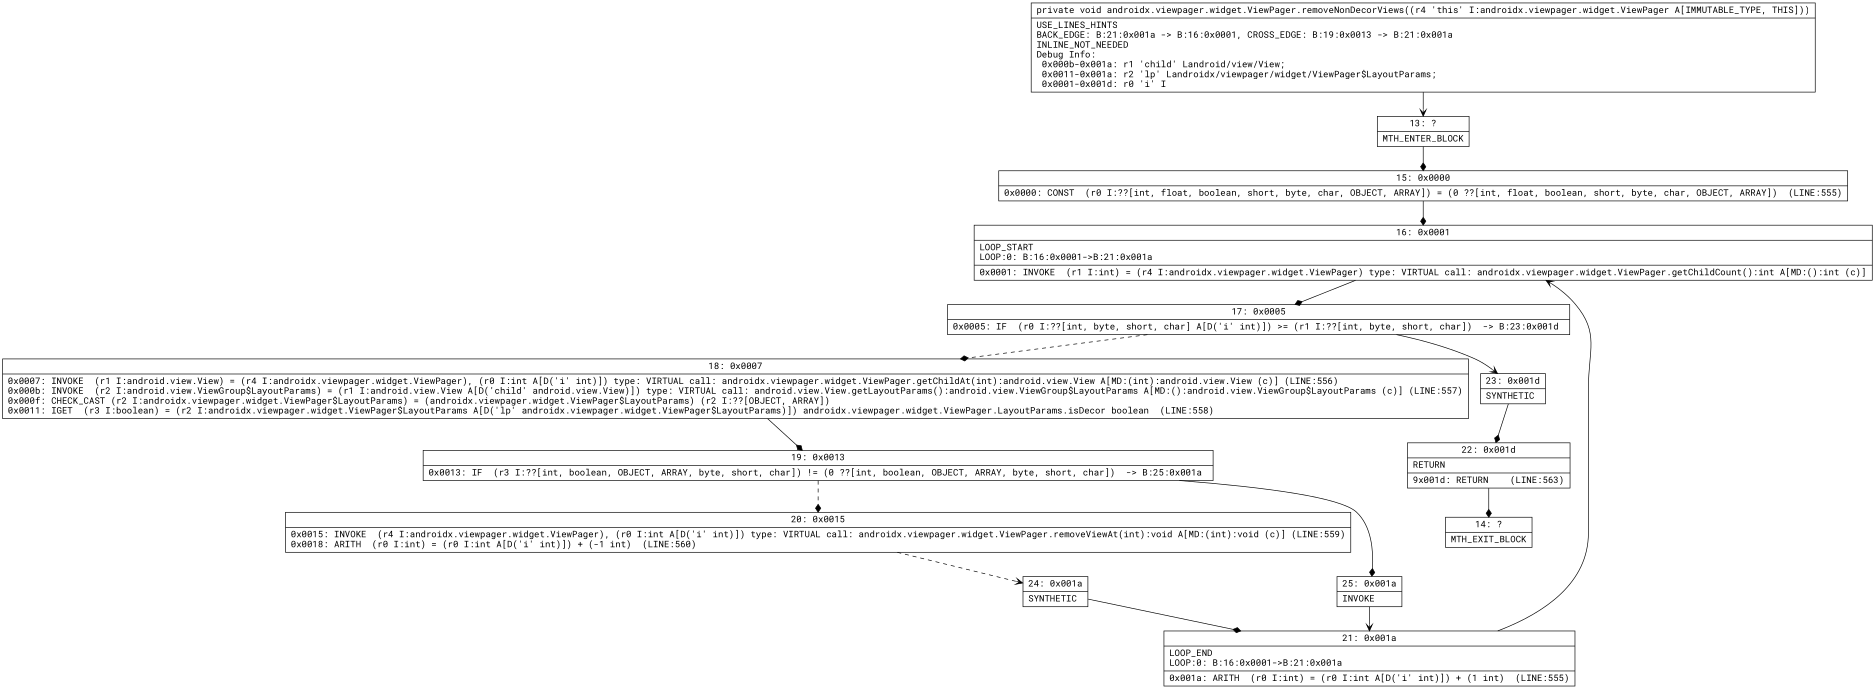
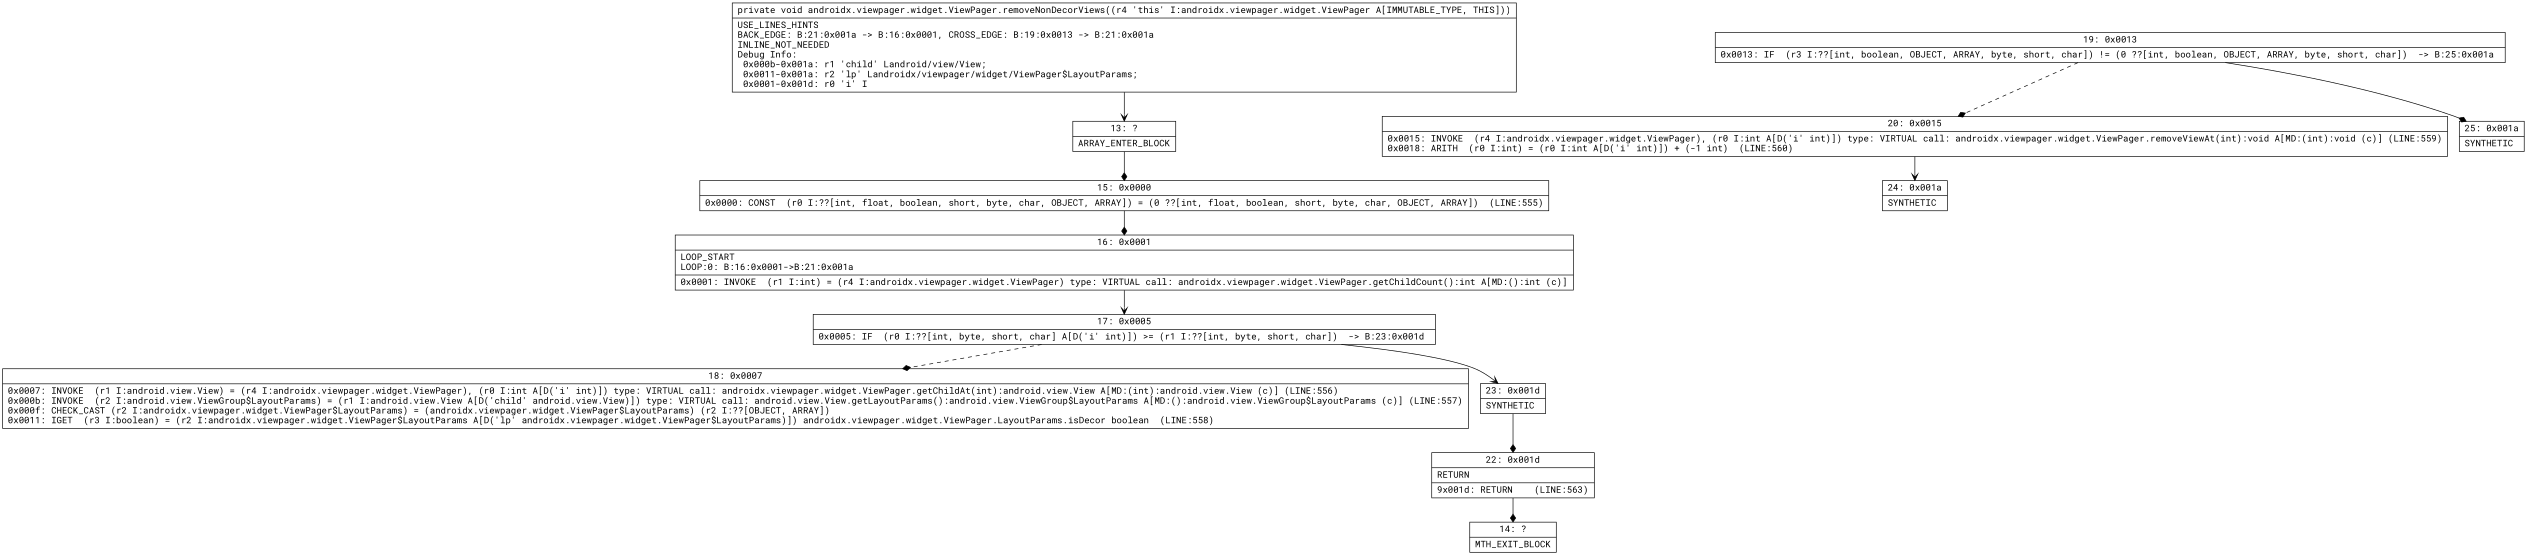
(1423, 139) -> (1124, 144)
(1329, 291) -> (1124, 299)
(782, 432) -> none
(957, 567) -> (1915, 165)
(1359, 599) -> (2489, 144)
(1369, 659) -> none
